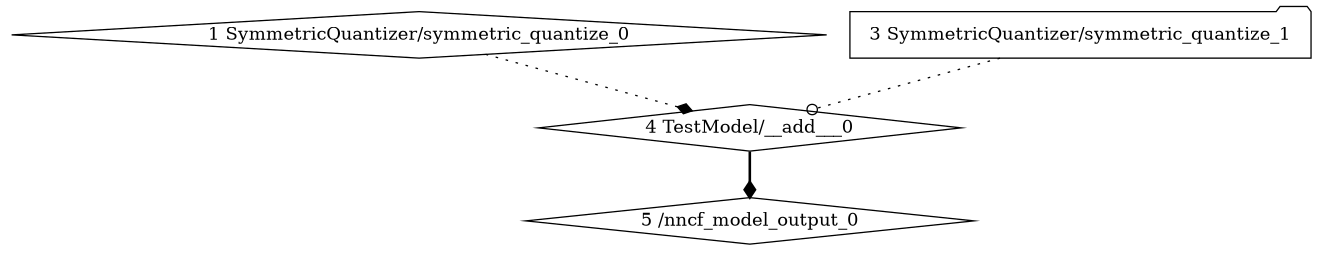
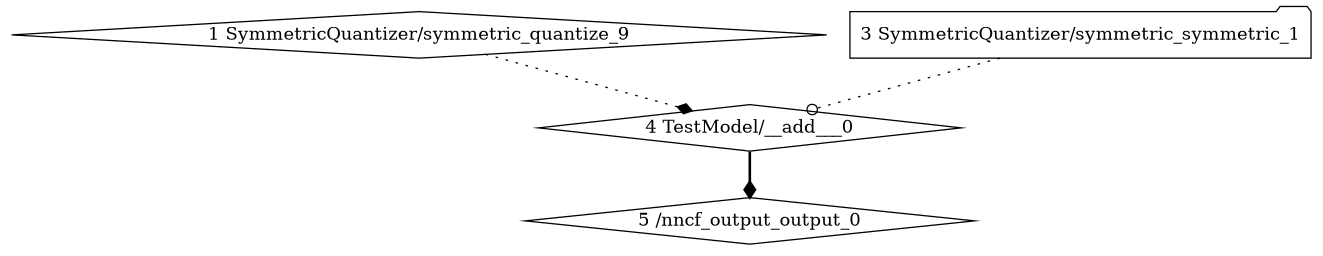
(419, 35) -> (419, 35)
(1080, 35) -> (1080, 35)
(750, 221) -> (750, 221)
